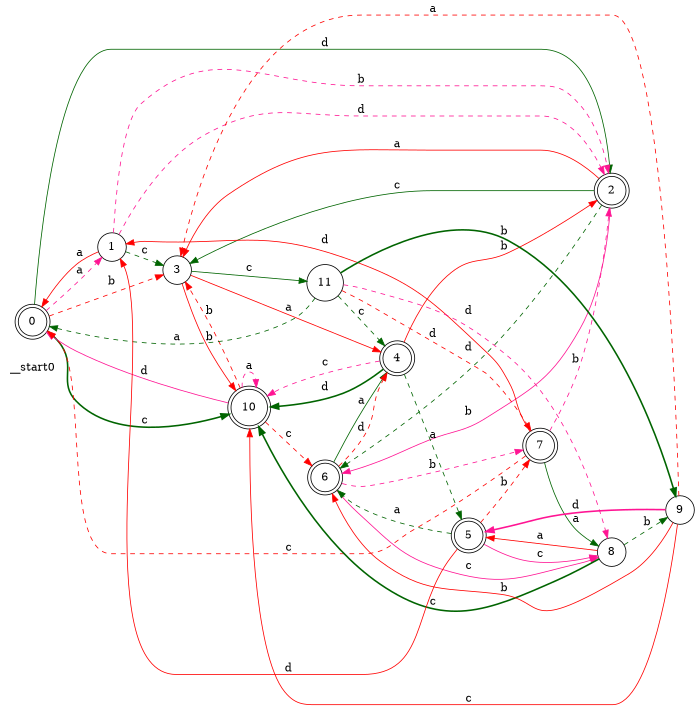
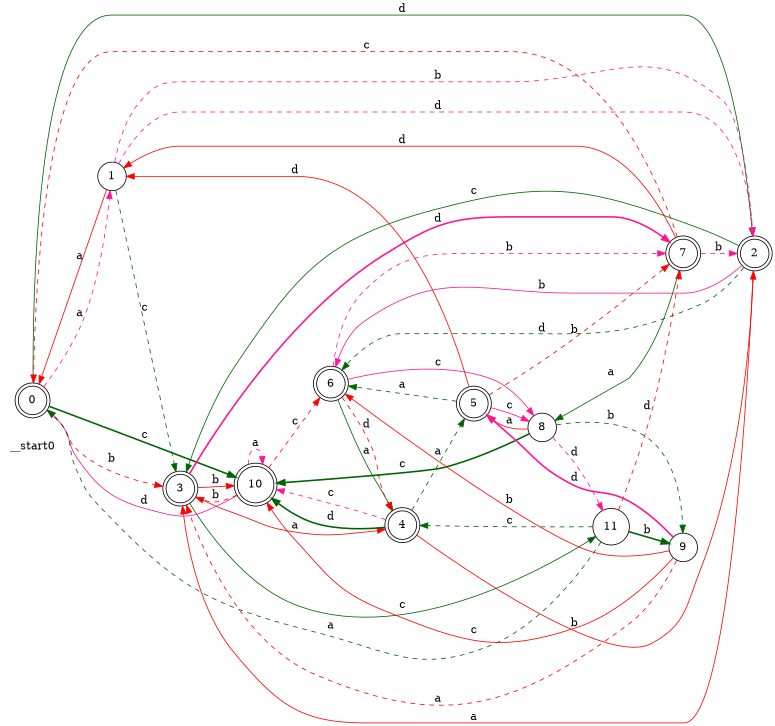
none -> (383, 256)
(177, 270) -> (180, 489)
(515, 363) -> (579, 469)
